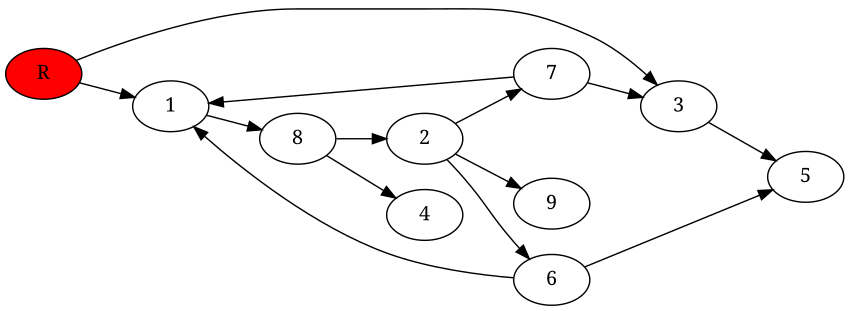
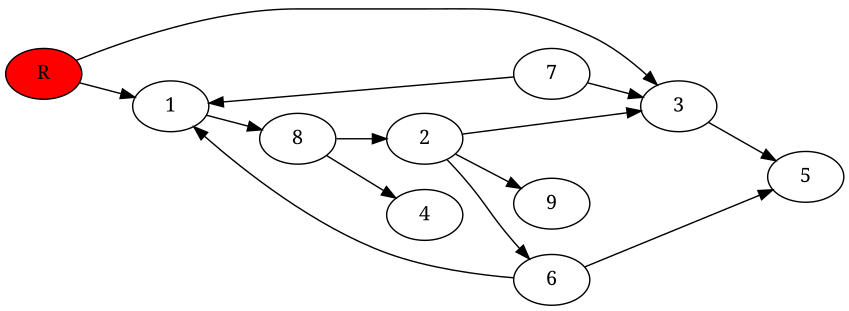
(482, 110) -> (545, 123)
